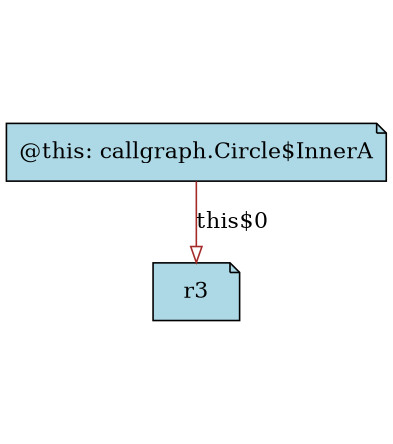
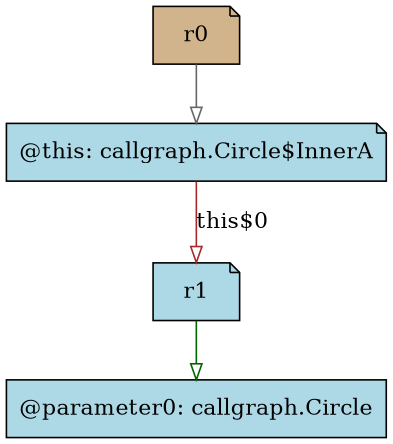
none -> (196, 35)
(196, 292) -> (196, 292)
none -> (196, 409)
